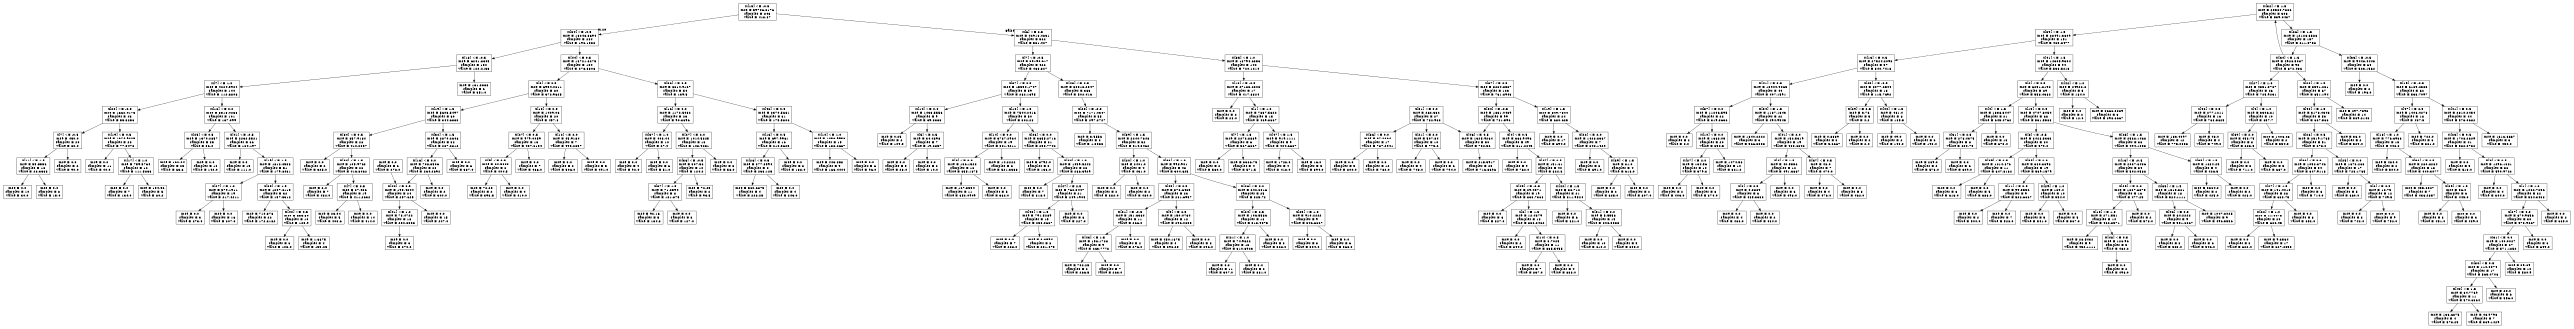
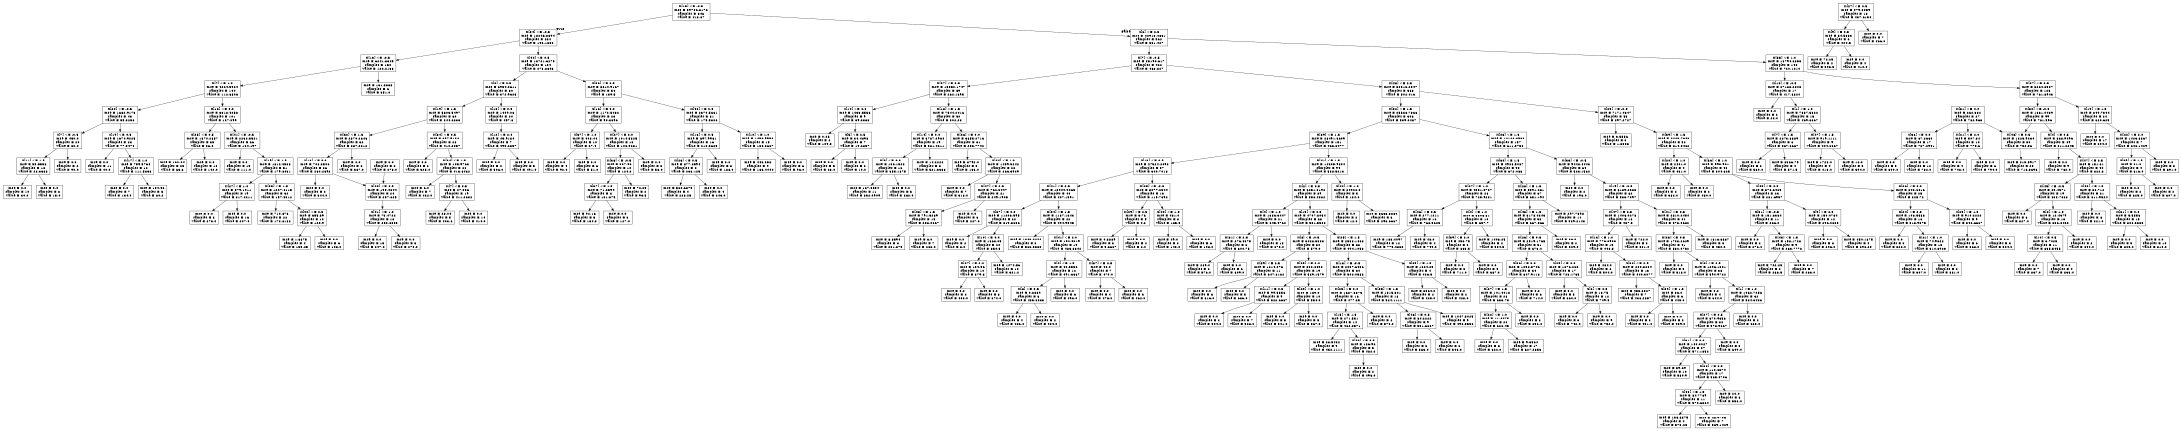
(2278, 39) -> (1401, 101)
(537, 127) -> none
(418, 205) -> (378, 230)
